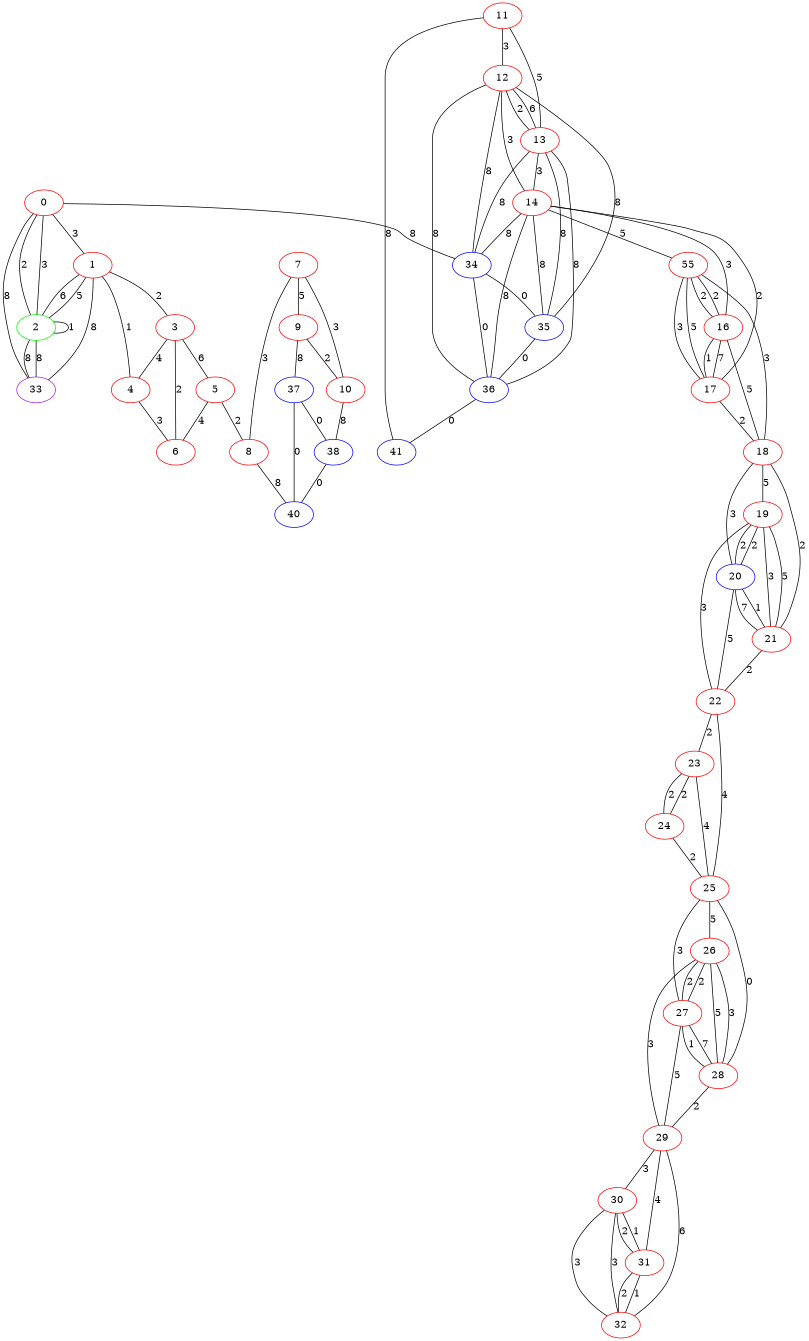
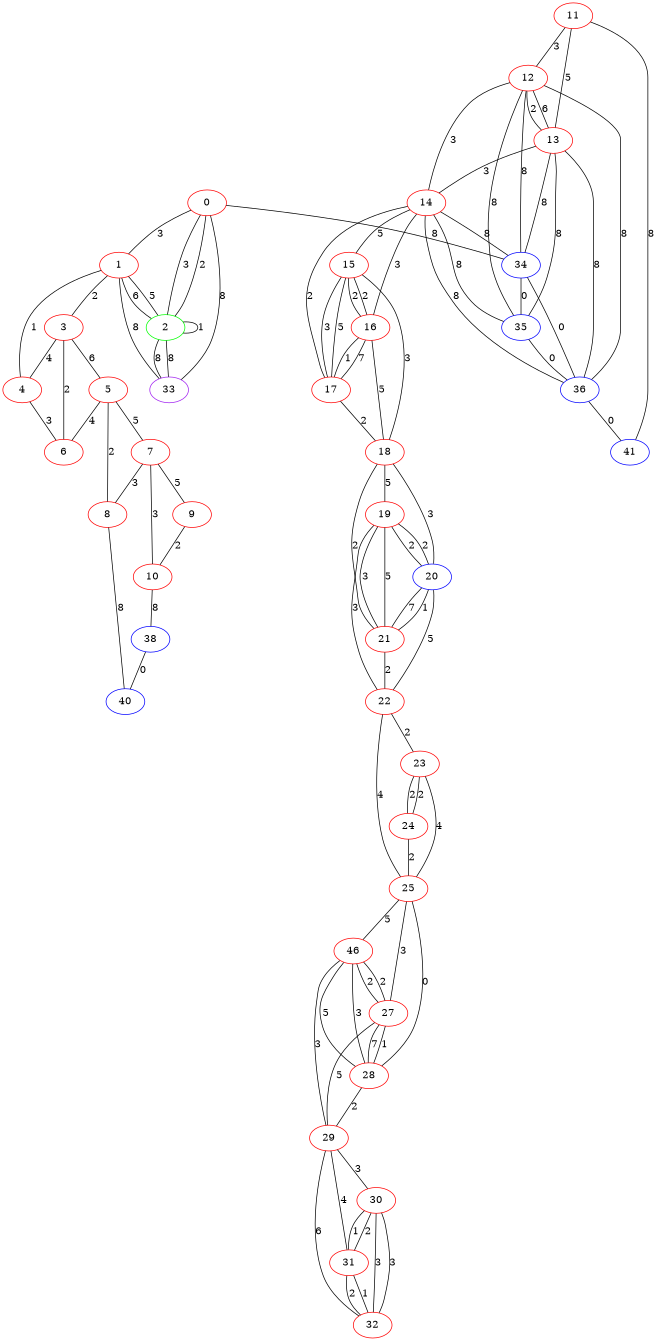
(688, 265) -> (349, 265)
(294, 390) -> none
none -> (129, 421)
(710, 951) -> (353, 951)
